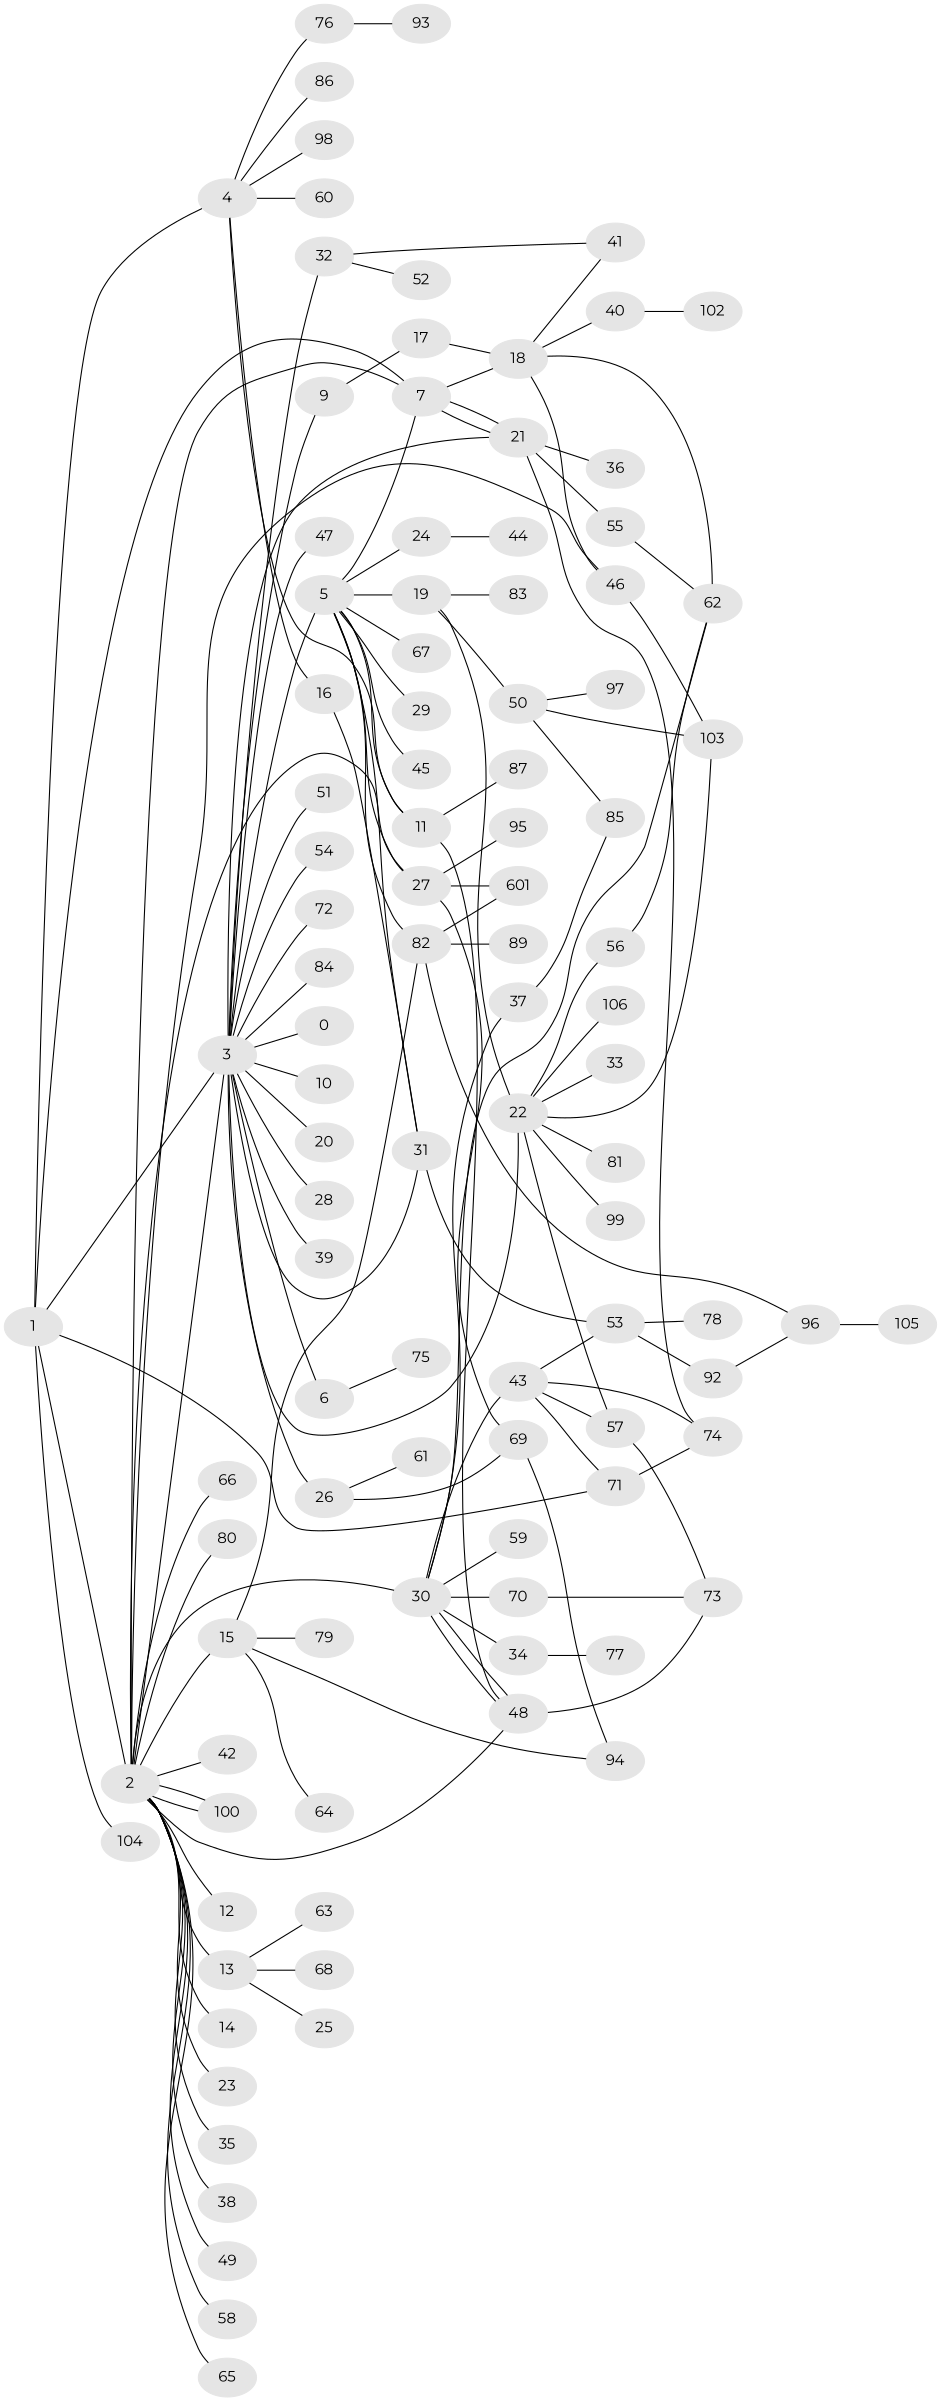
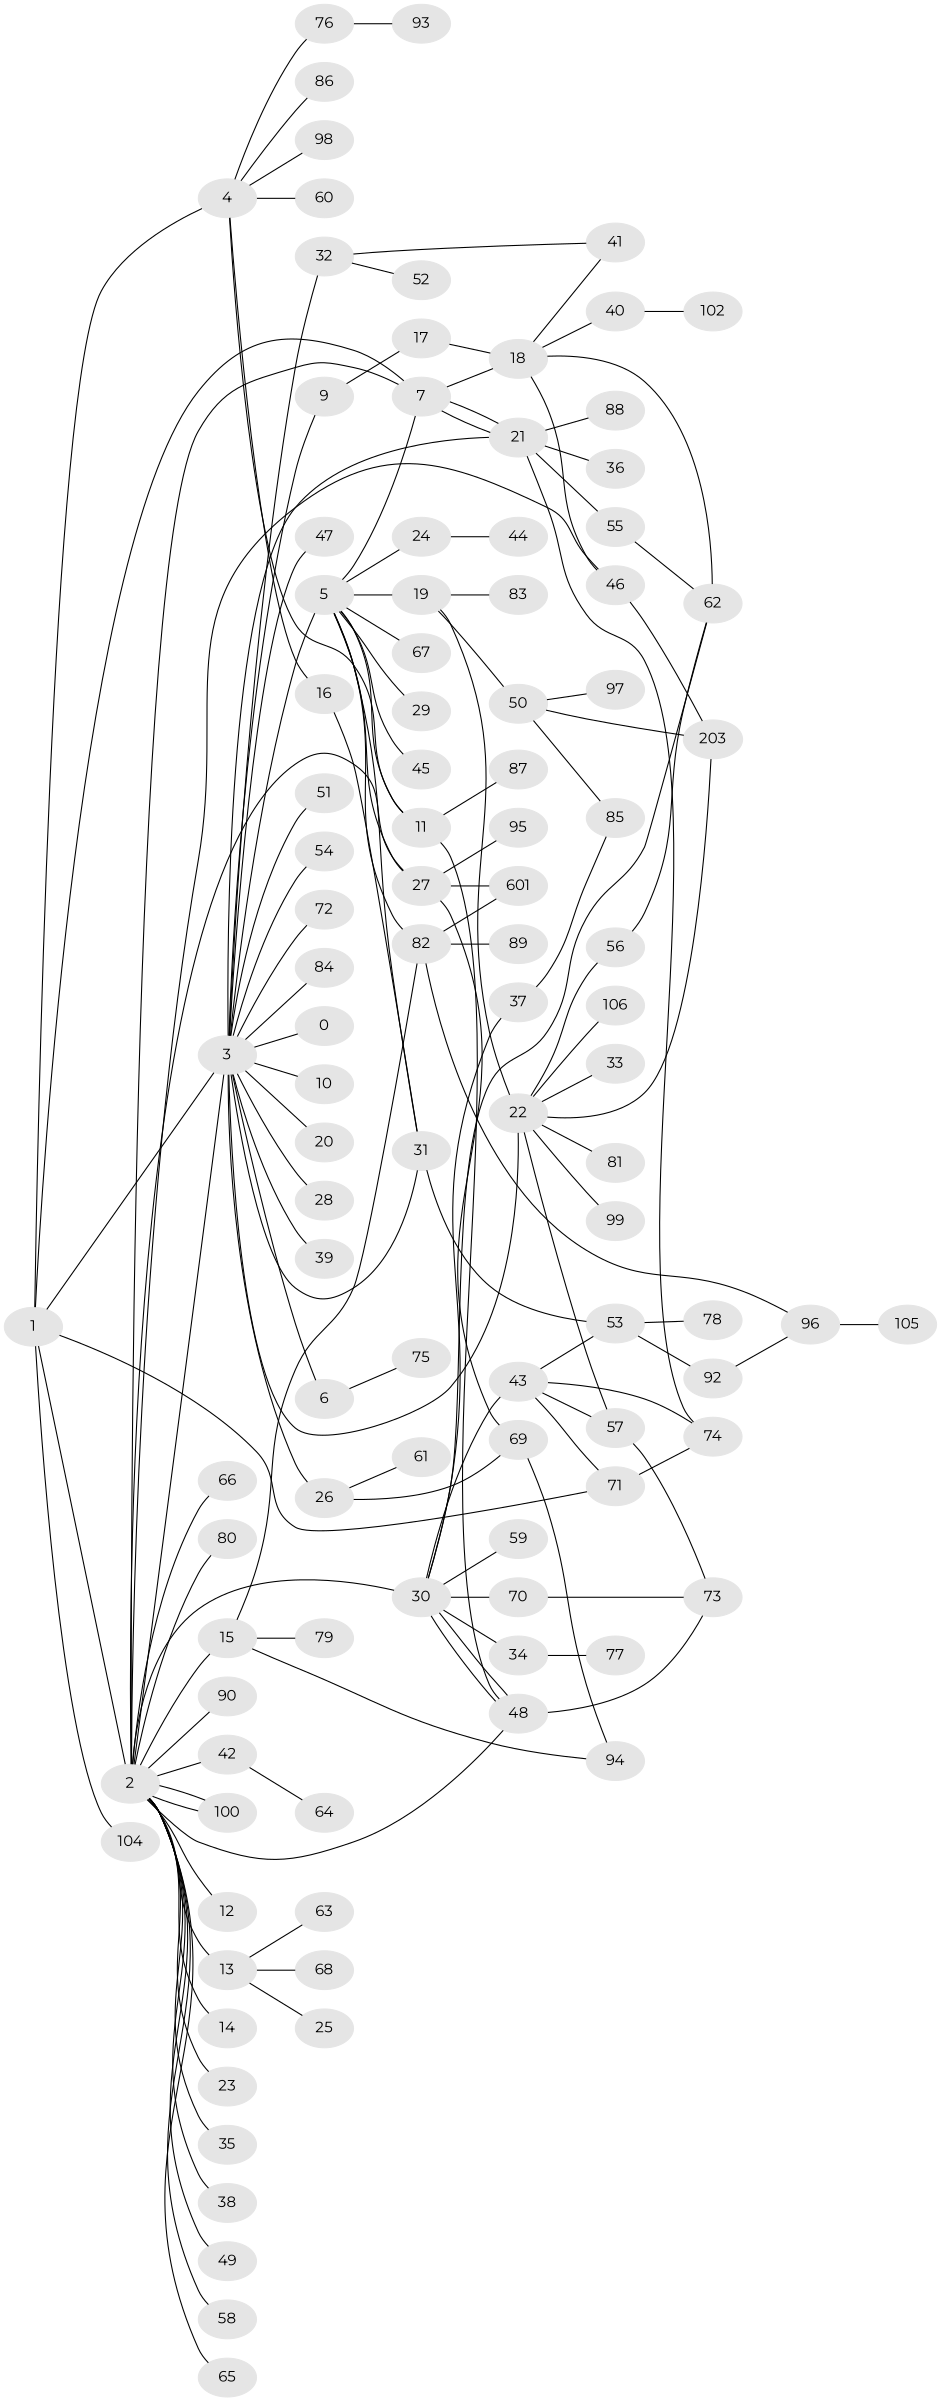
none -> (615, 411)
(713, 739) -> (713, 739)
none -> (227, 1696)
(277, 1725) -> (276, 1784)
